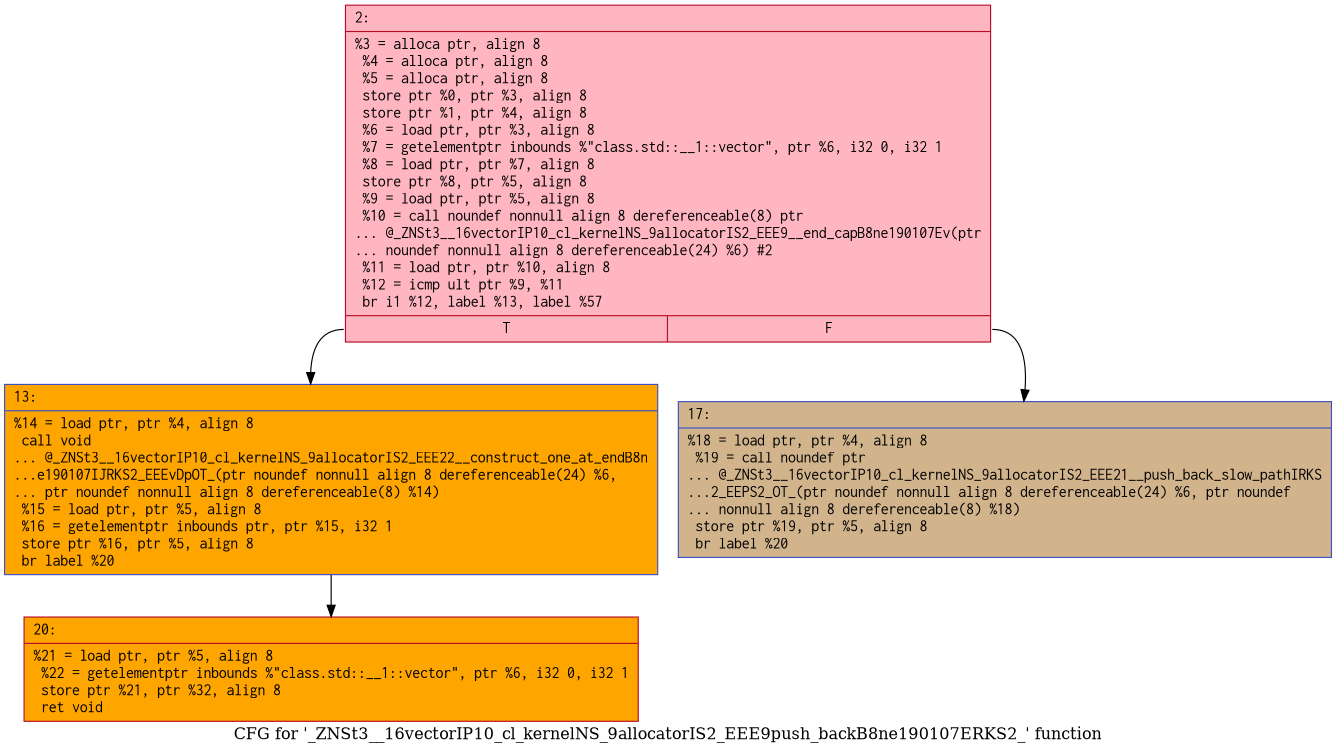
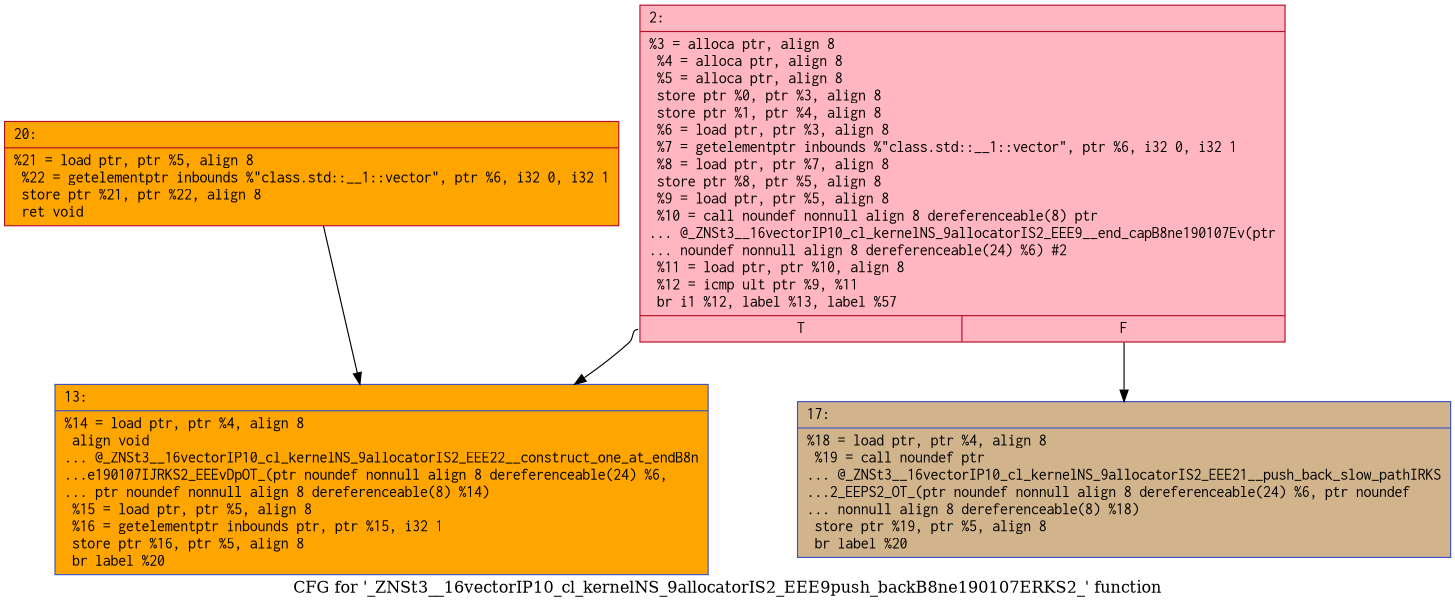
(53, 441) -> (107, 441)
(331, 590) -> (340, 300)
(158, 690) -> (138, 195)
